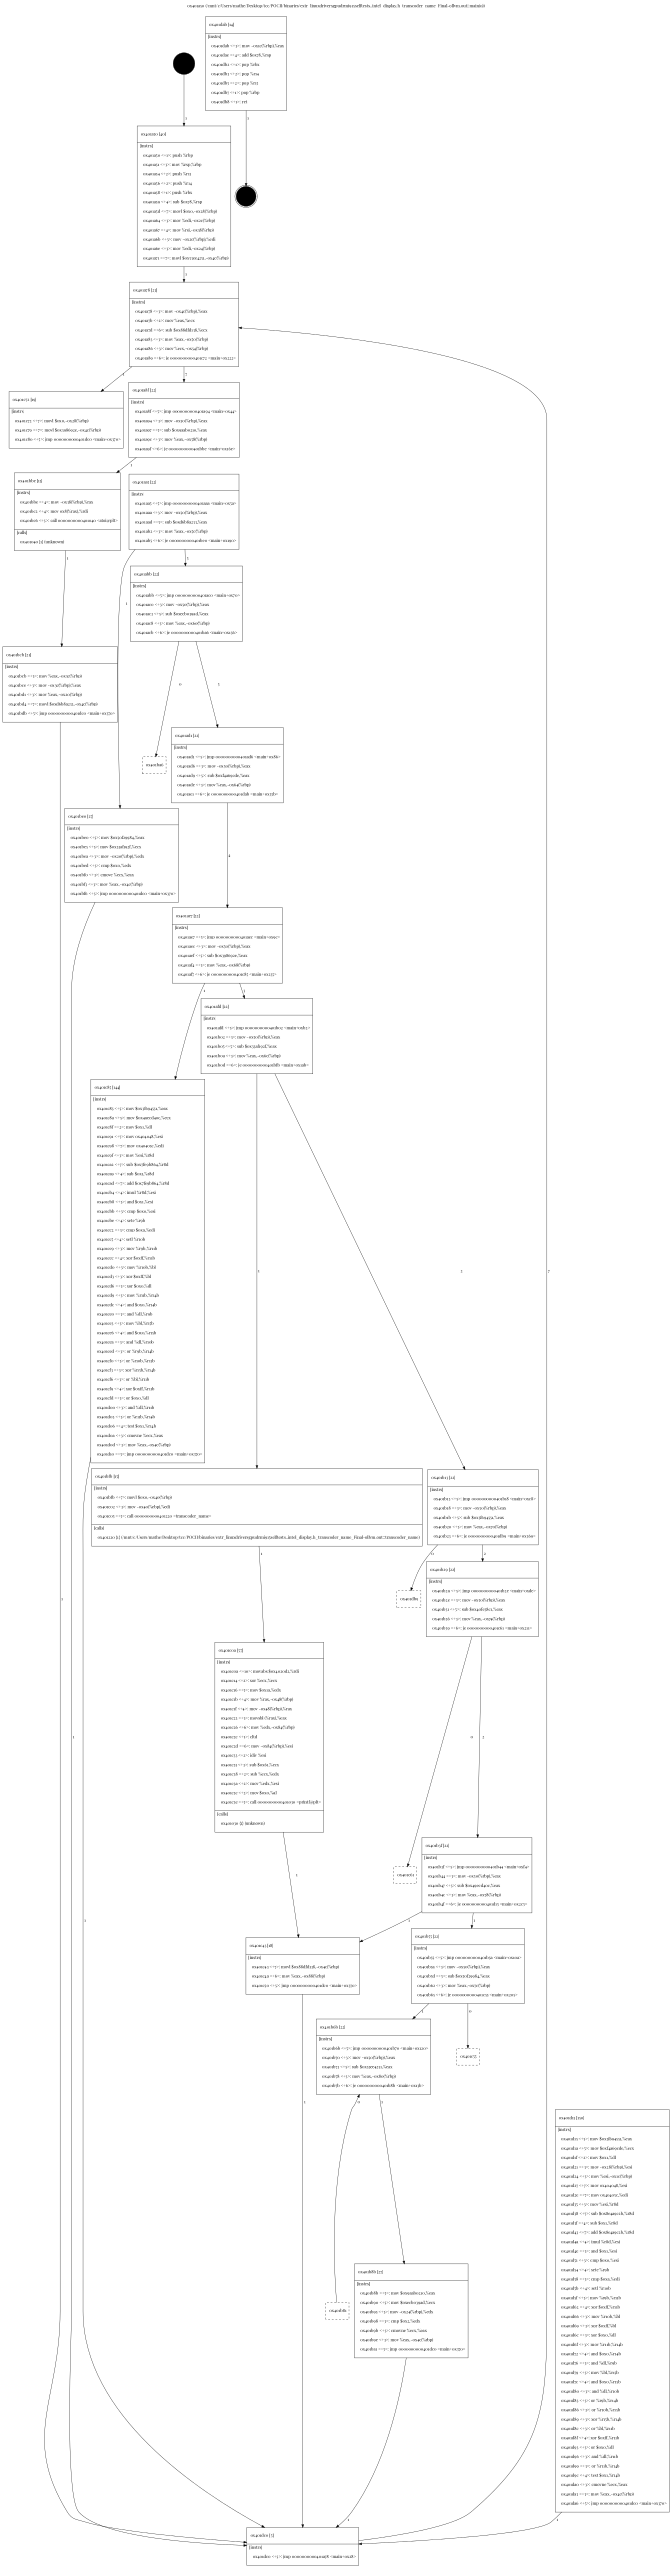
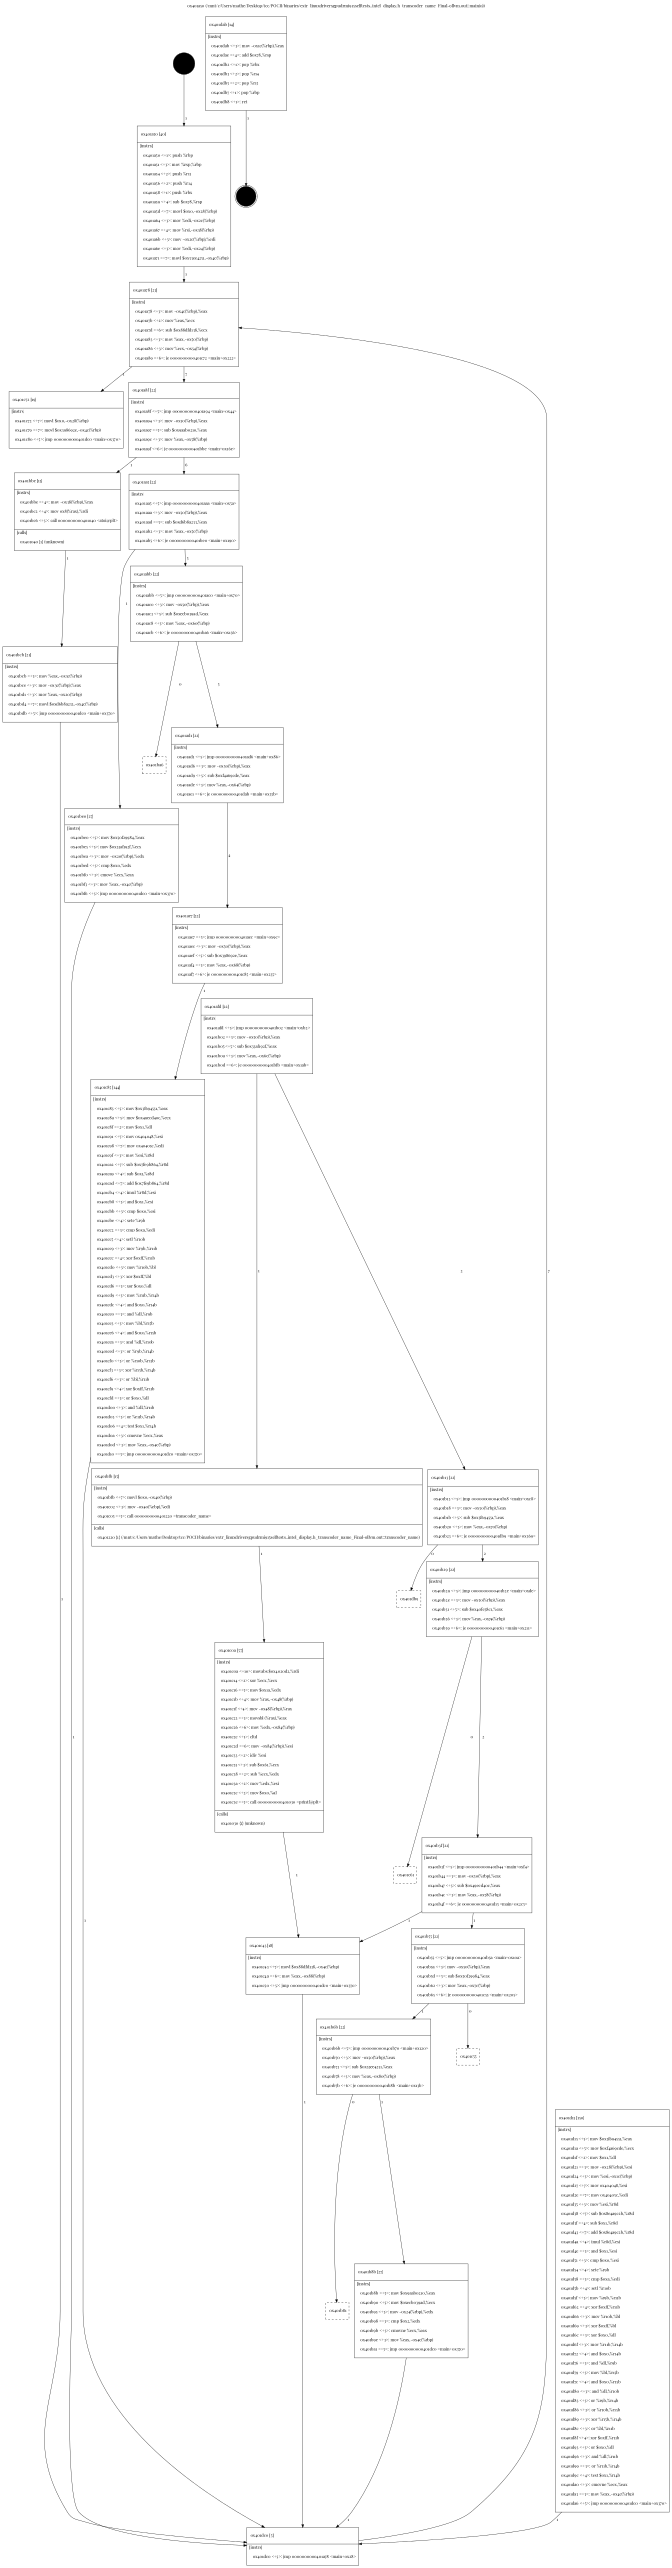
none -> (184, 464)
(242, 989) -> none
(336, 2198) -> (336, 2196)
